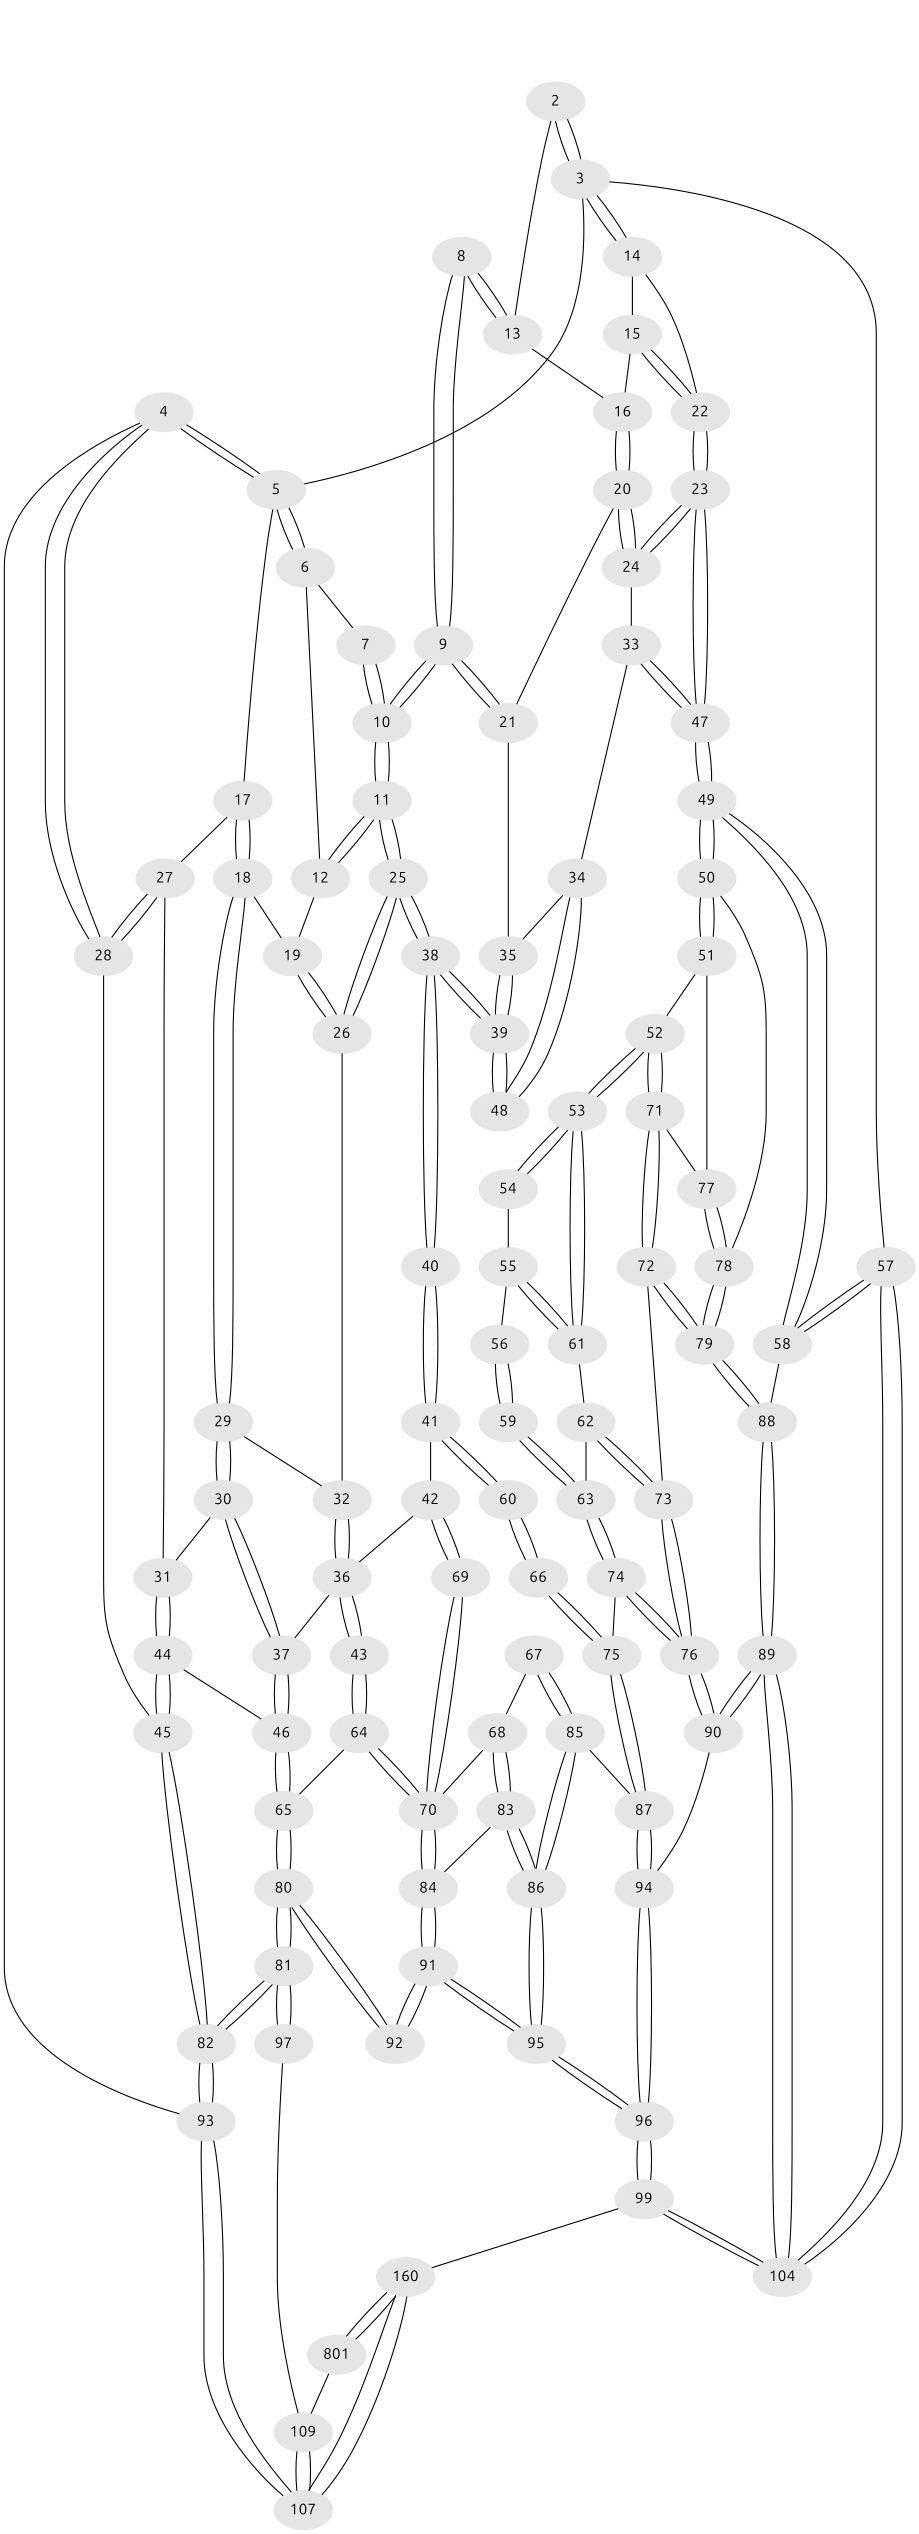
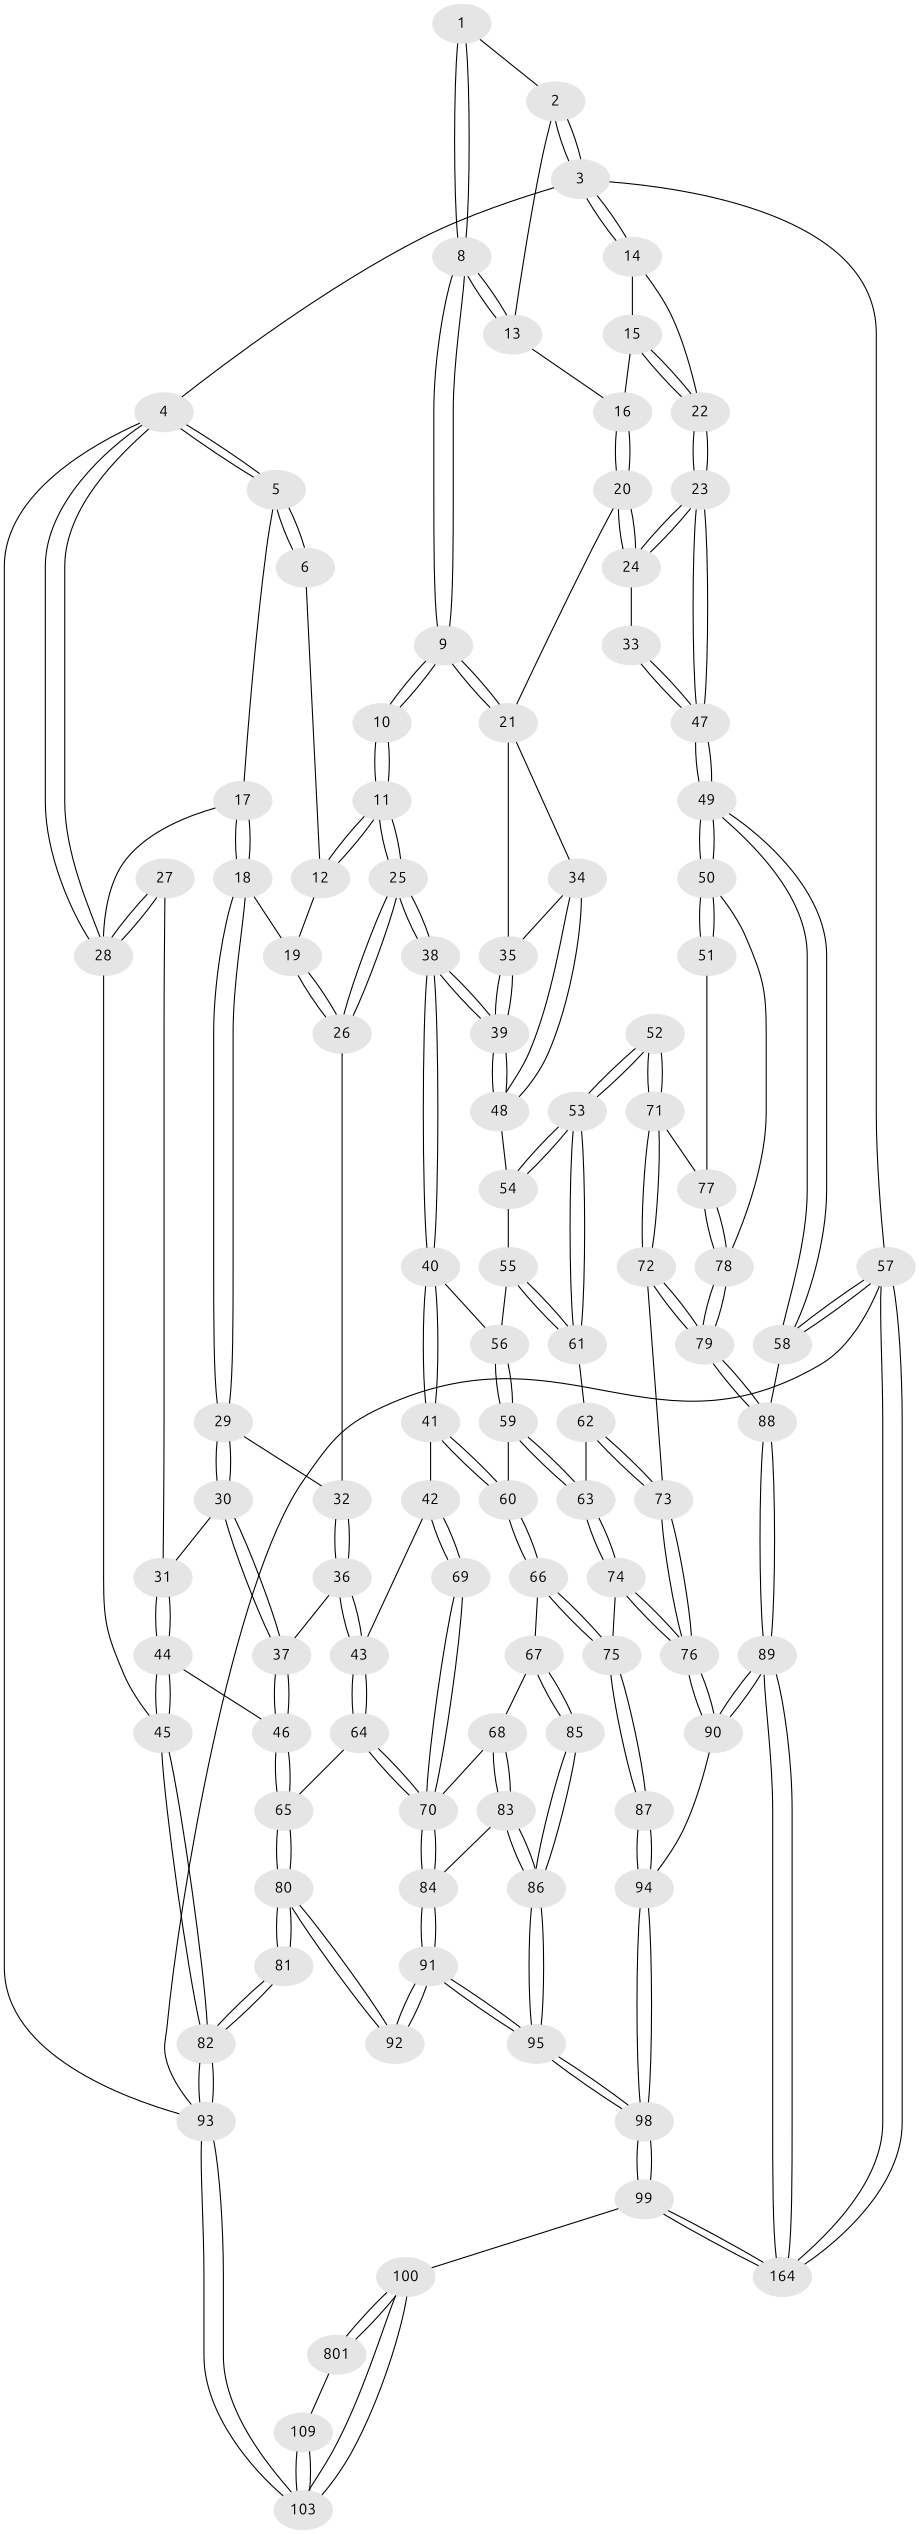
none -> (462, 24)
(508, 397) -> (358, 274)
(366, 645) -> none
(604, 762) -> (543, 801)
(204, 839) -> (134, 851)
(681, 995) -> none
none -> (504, 1151)
none -> (465, 1306)
none -> (325, 1451)
none -> (508, 1461)
(386, 1539) -> (395, 1578)
none -> (536, 1617)
(610, 1772) -> none
(284, 2044) -> none
(644, 2122) -> (644, 2122)
(406, 2277) -> (406, 2277)
(782, 2277) -> (782, 2277)
(303, 2510) -> (303, 2510)
